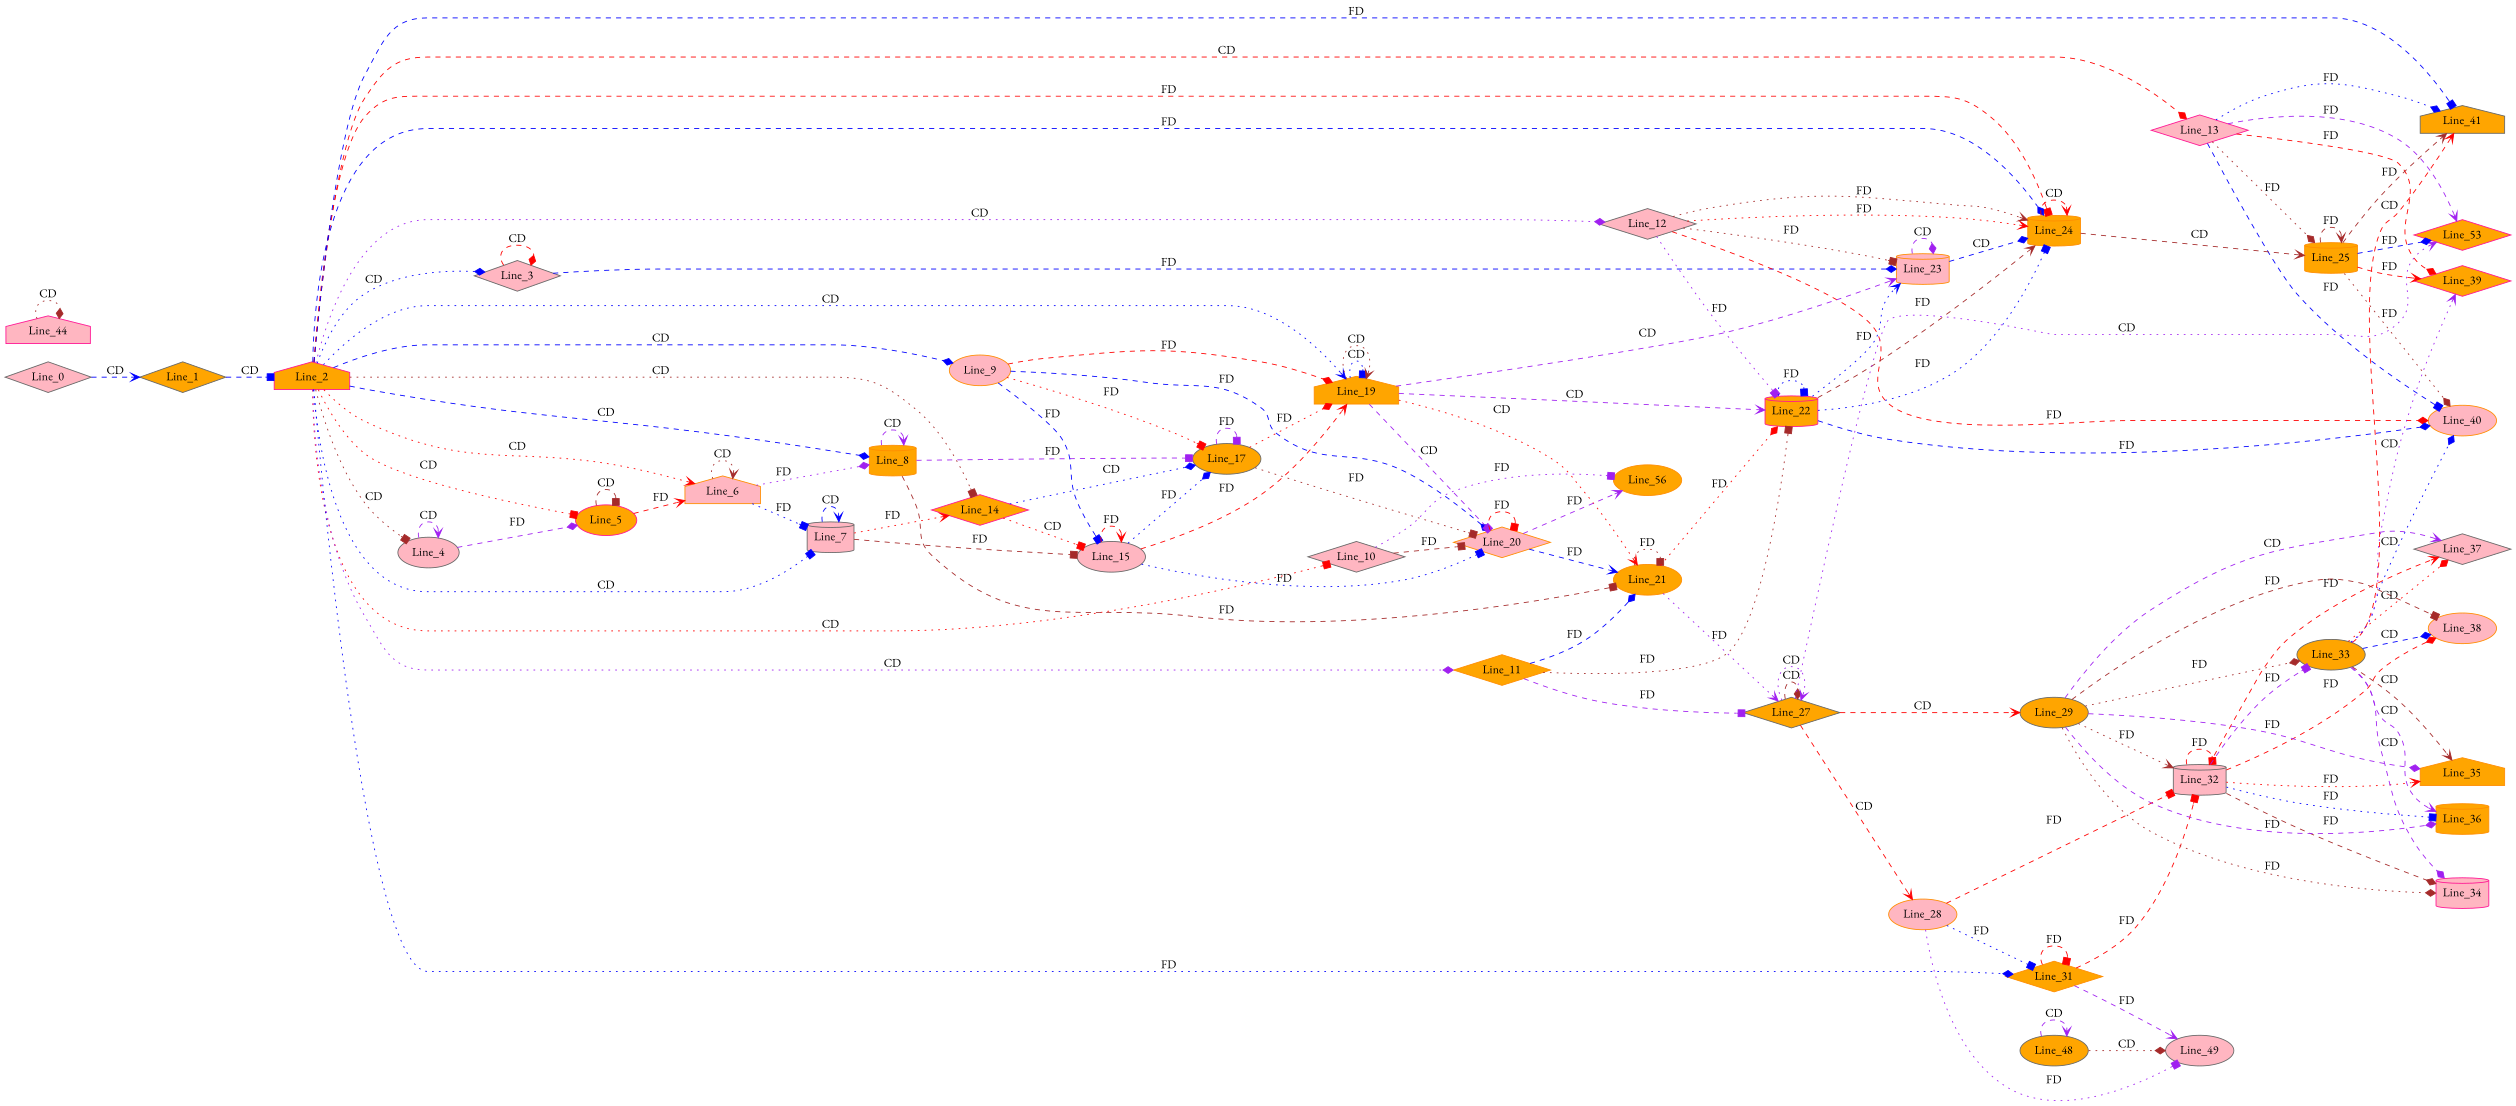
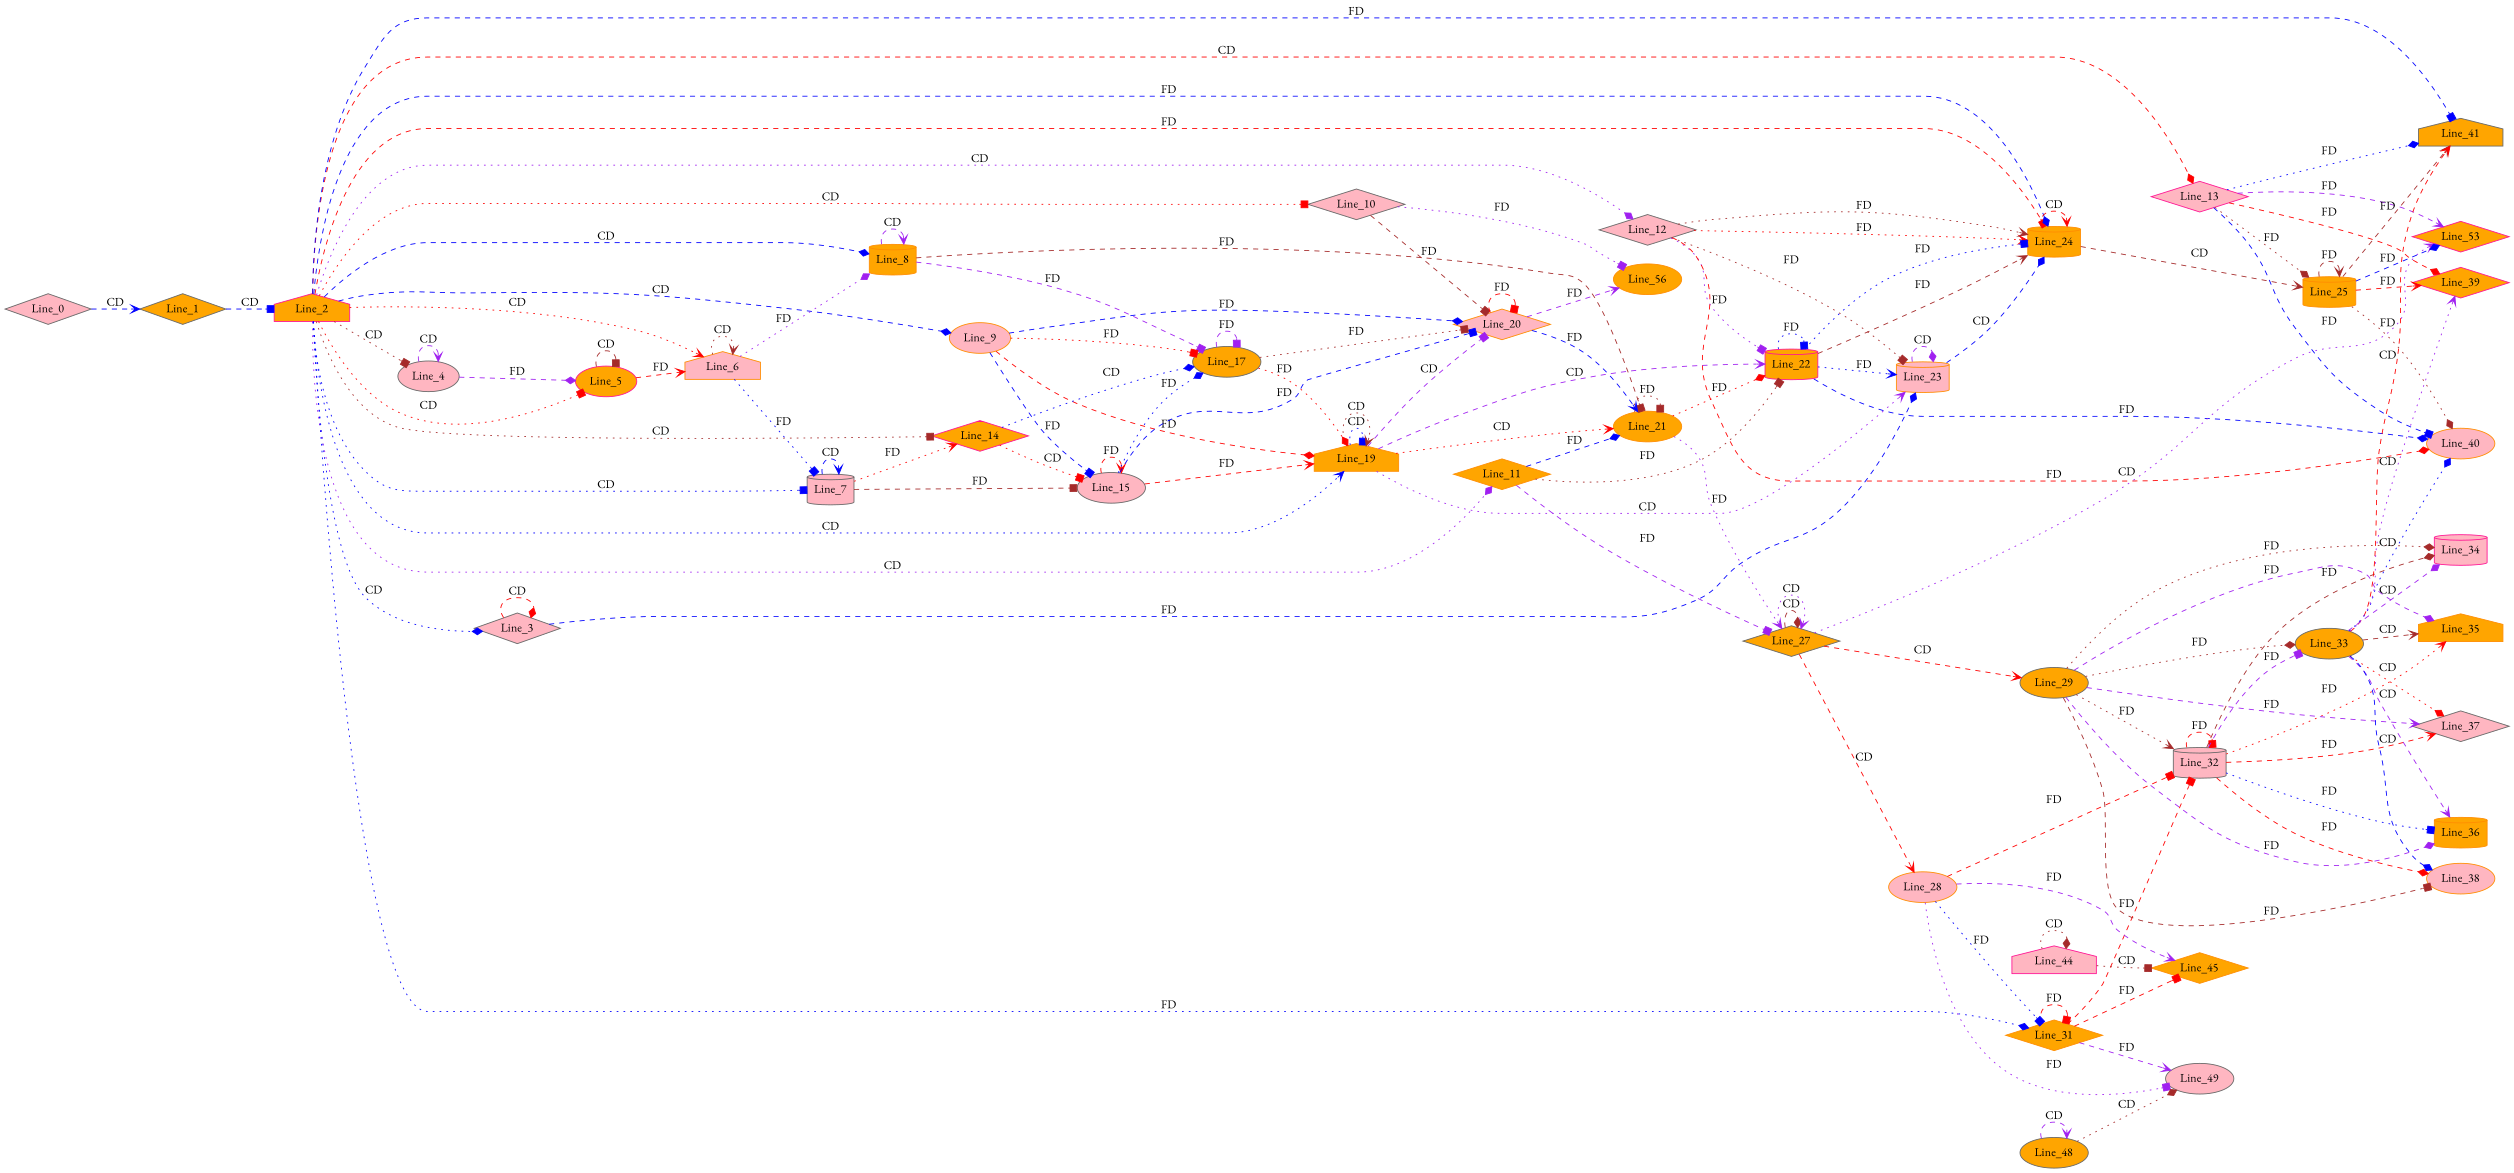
(1645, 348) -> (1652, 513)
(2273, 544) -> (2272, 705)
(1310, 586) -> (1288, 401)
none -> (2200, 968)
